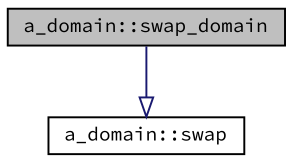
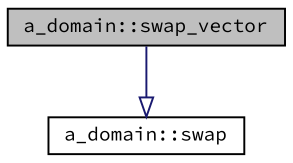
(146, 27) -> (146, 27)
